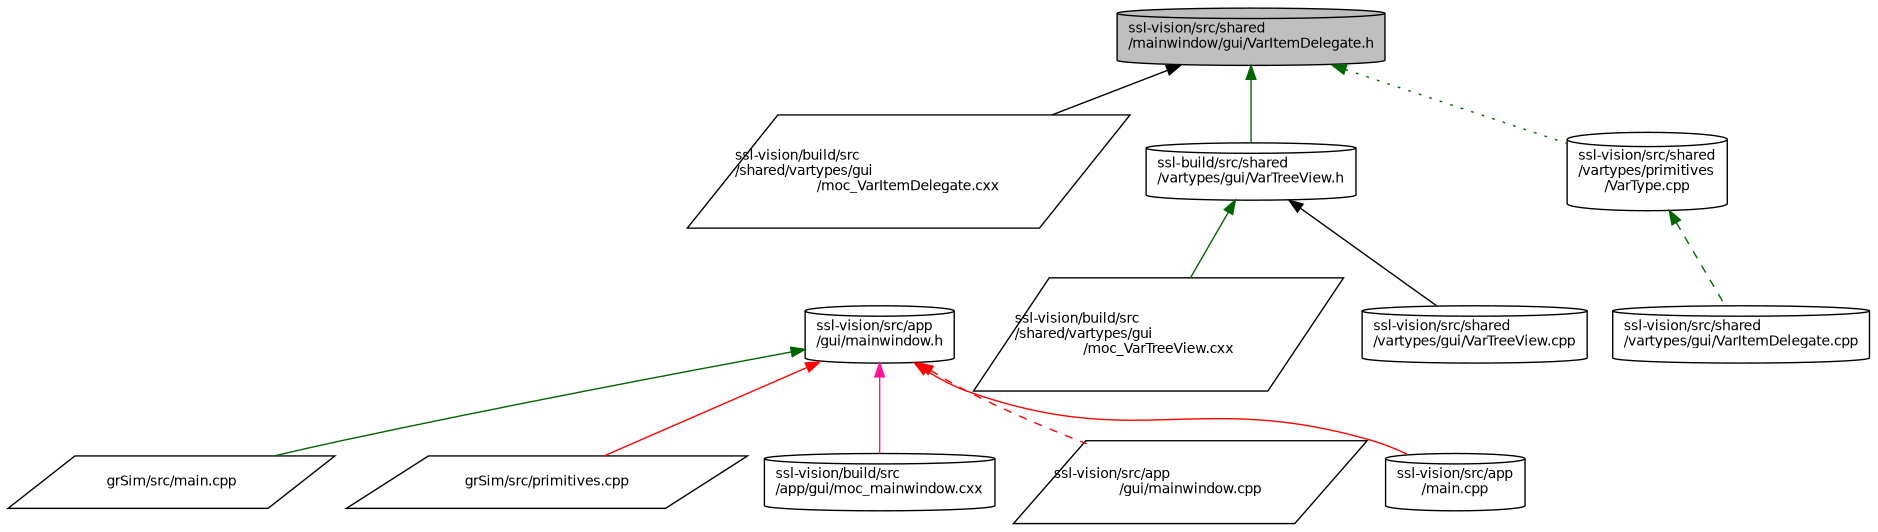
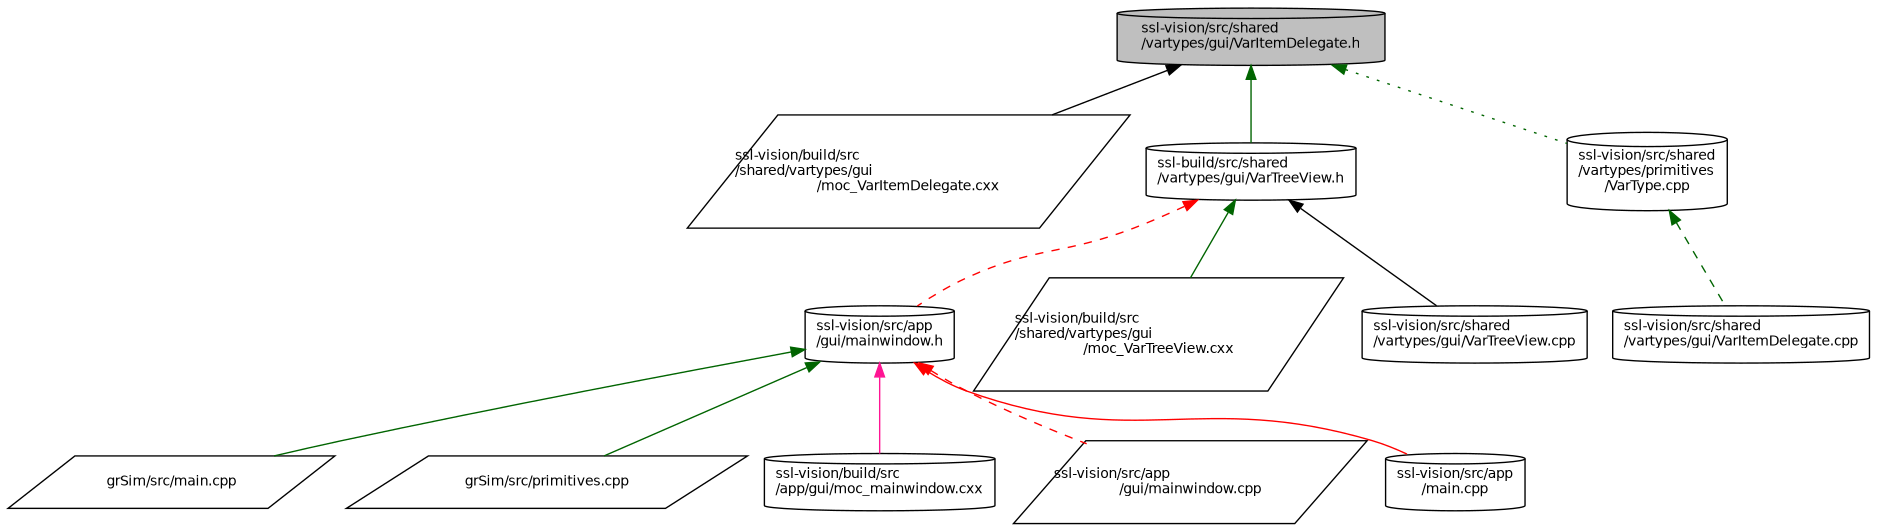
(1251, 37) -> (1251, 37)
none -> (1049, 251)
(705, 412) -> (705, 412)
